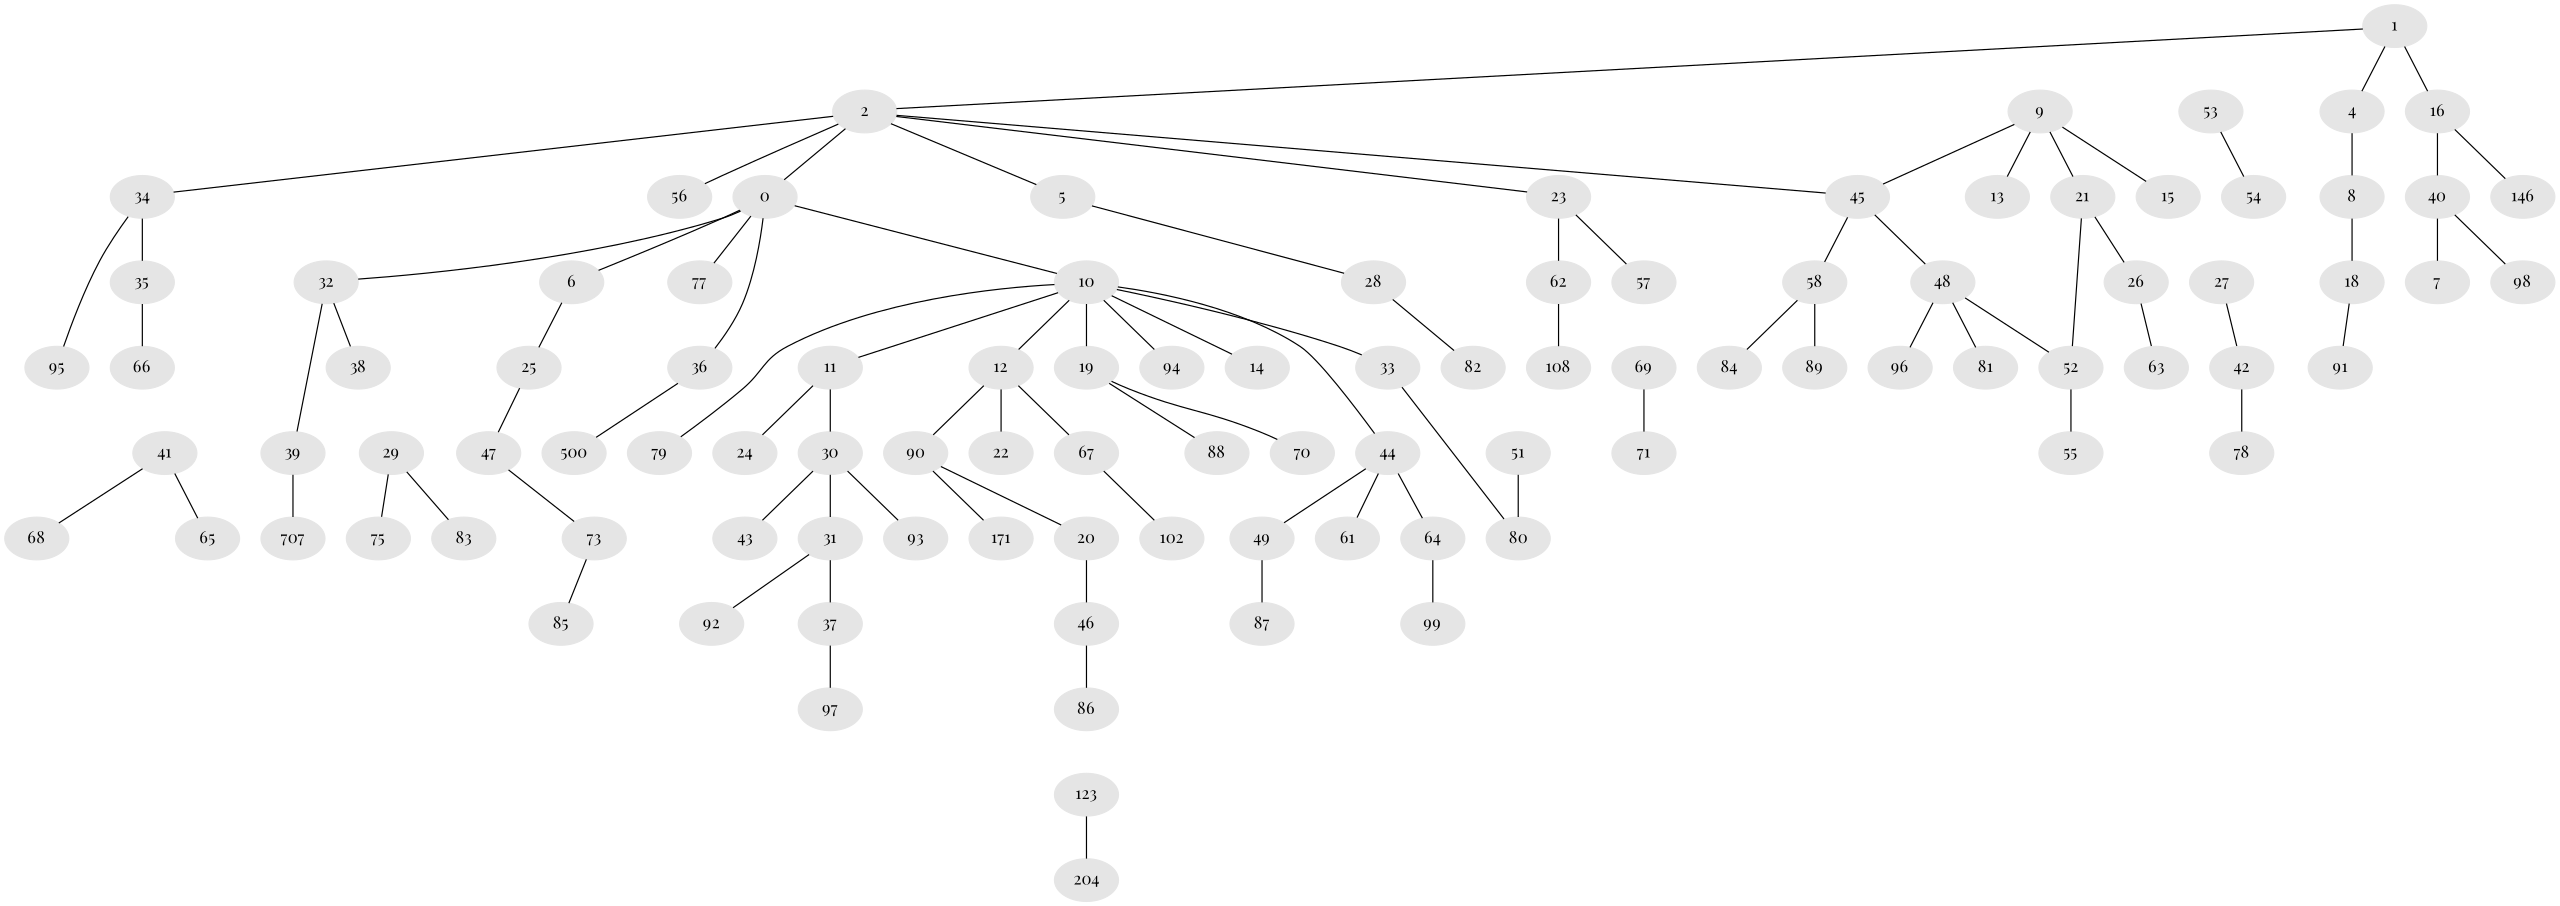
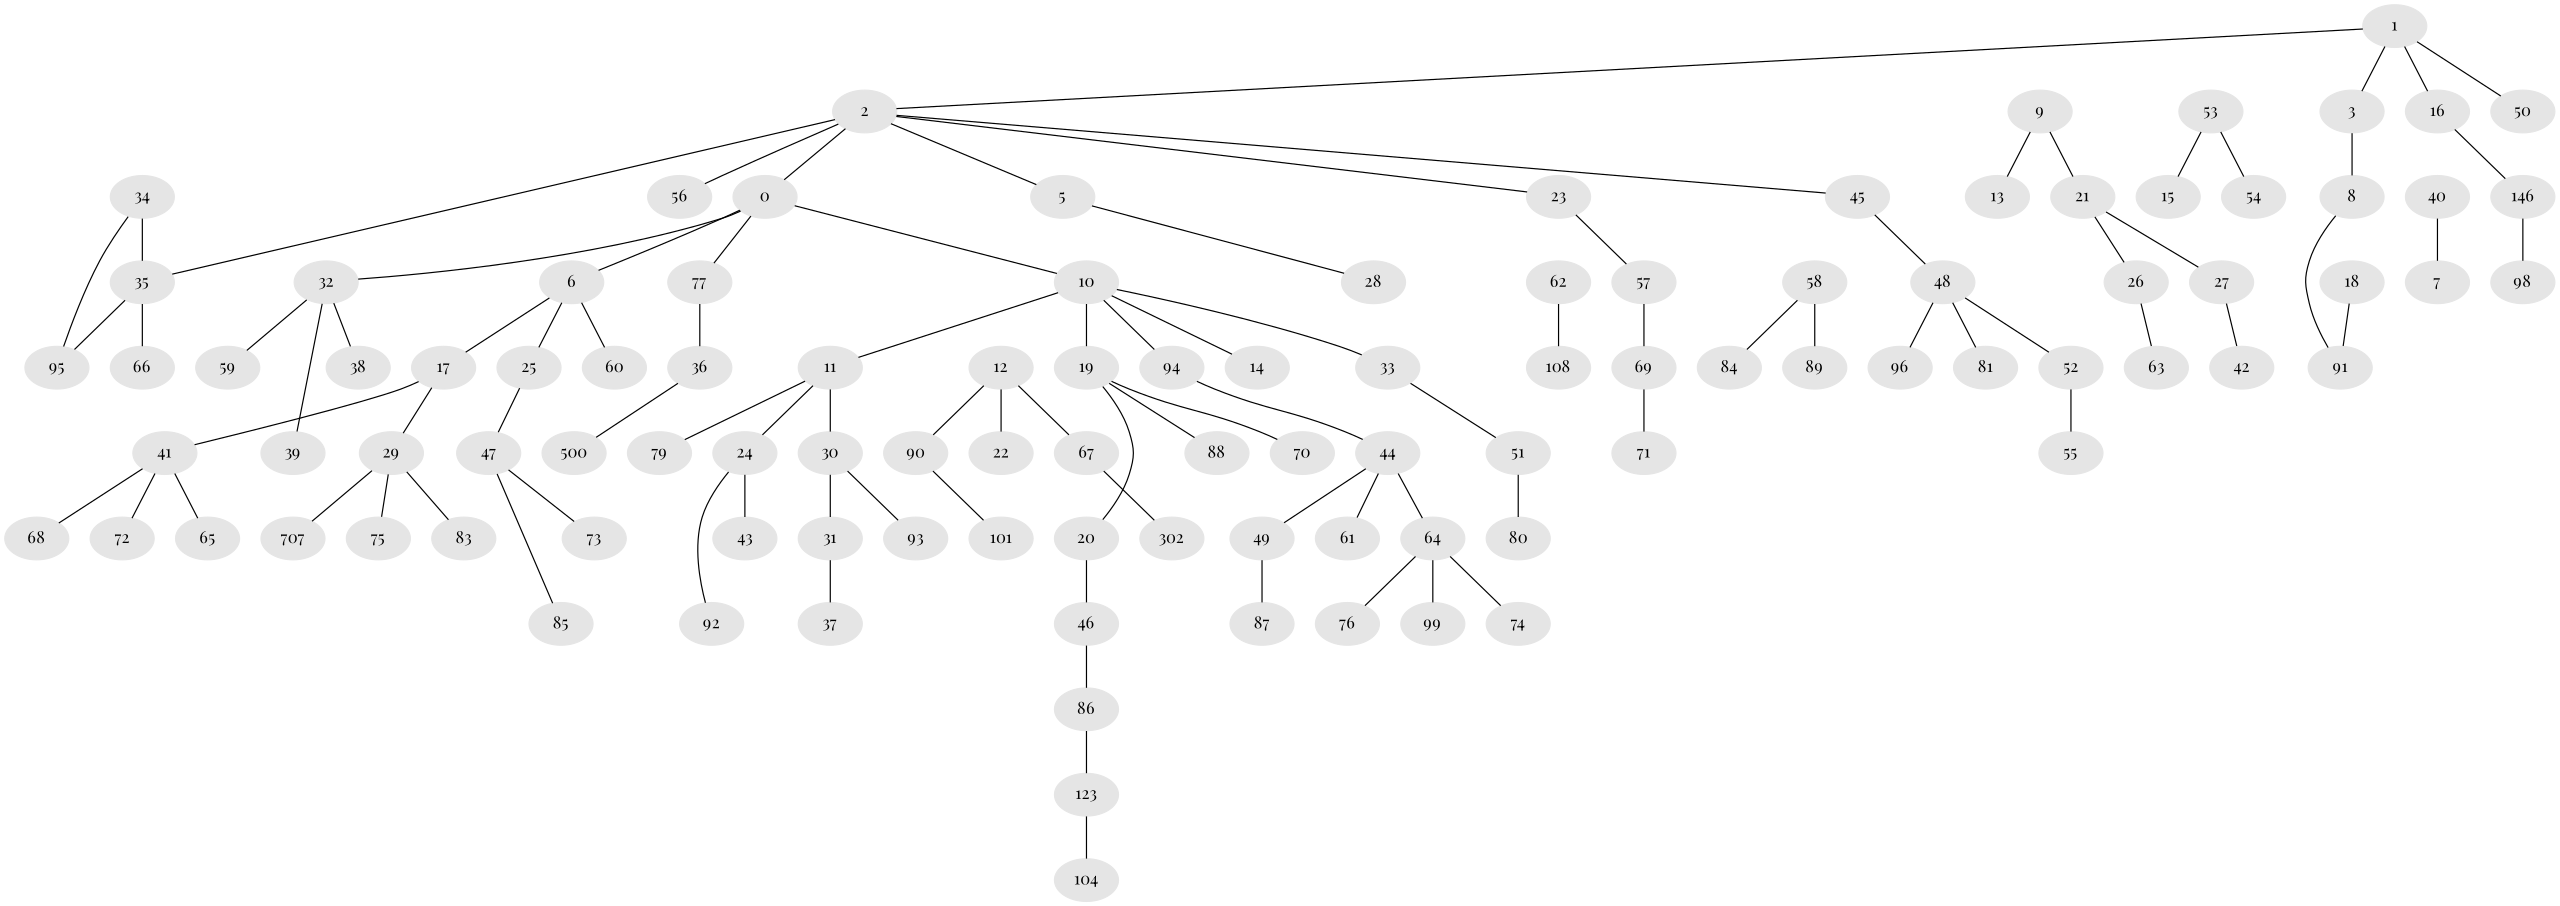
(2352, 111) -> (2352, 111)
none -> (2523, 111)
(503, 154) -> (504, 197)
(1949, 154) -> none
(2104, 154) -> (2190, 154)
(2437, 154) -> none
(2480, 239) -> (2523, 240)
(1559, 240) -> none
(1836, 240) -> none
(2352, 240) -> (2306, 280)
(2077, 282) -> (2152, 240)
(749, 287) -> (700, 325)
(850, 321) -> (745, 410)
none -> (100, 325)
(1044, 325) -> none
none -> (1644, 325)
(1286, 338) -> (1280, 410)
none -> (228, 368)
none -> (444, 368)
none -> (614, 368)
(1473, 368) -> none
(1453, 453) -> (1453, 410)
(2242, 453) -> none
(293, 496) -> (342, 496)
(788, 496) -> (745, 496)
(1001, 496) -> (1133, 453)
none -> (122, 538)
(1001, 538) -> (1001, 538)
(1172, 538) -> (1172, 538)
(578, 581) -> (525, 539)
(771, 581) -> (699, 534)
none -> (1347, 624)
none -> (1518, 624)
(830, 709) -> none
none -> (1086, 752)
(1086, 880) -> (1086, 880)
